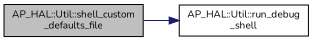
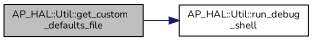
(74, 21) -> (74, 21)
